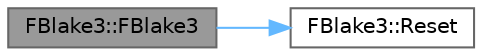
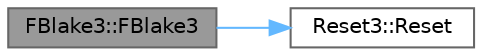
(382, 28) -> (382, 28)
